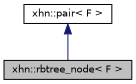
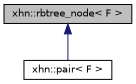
(68, 47) -> (68, 47)
